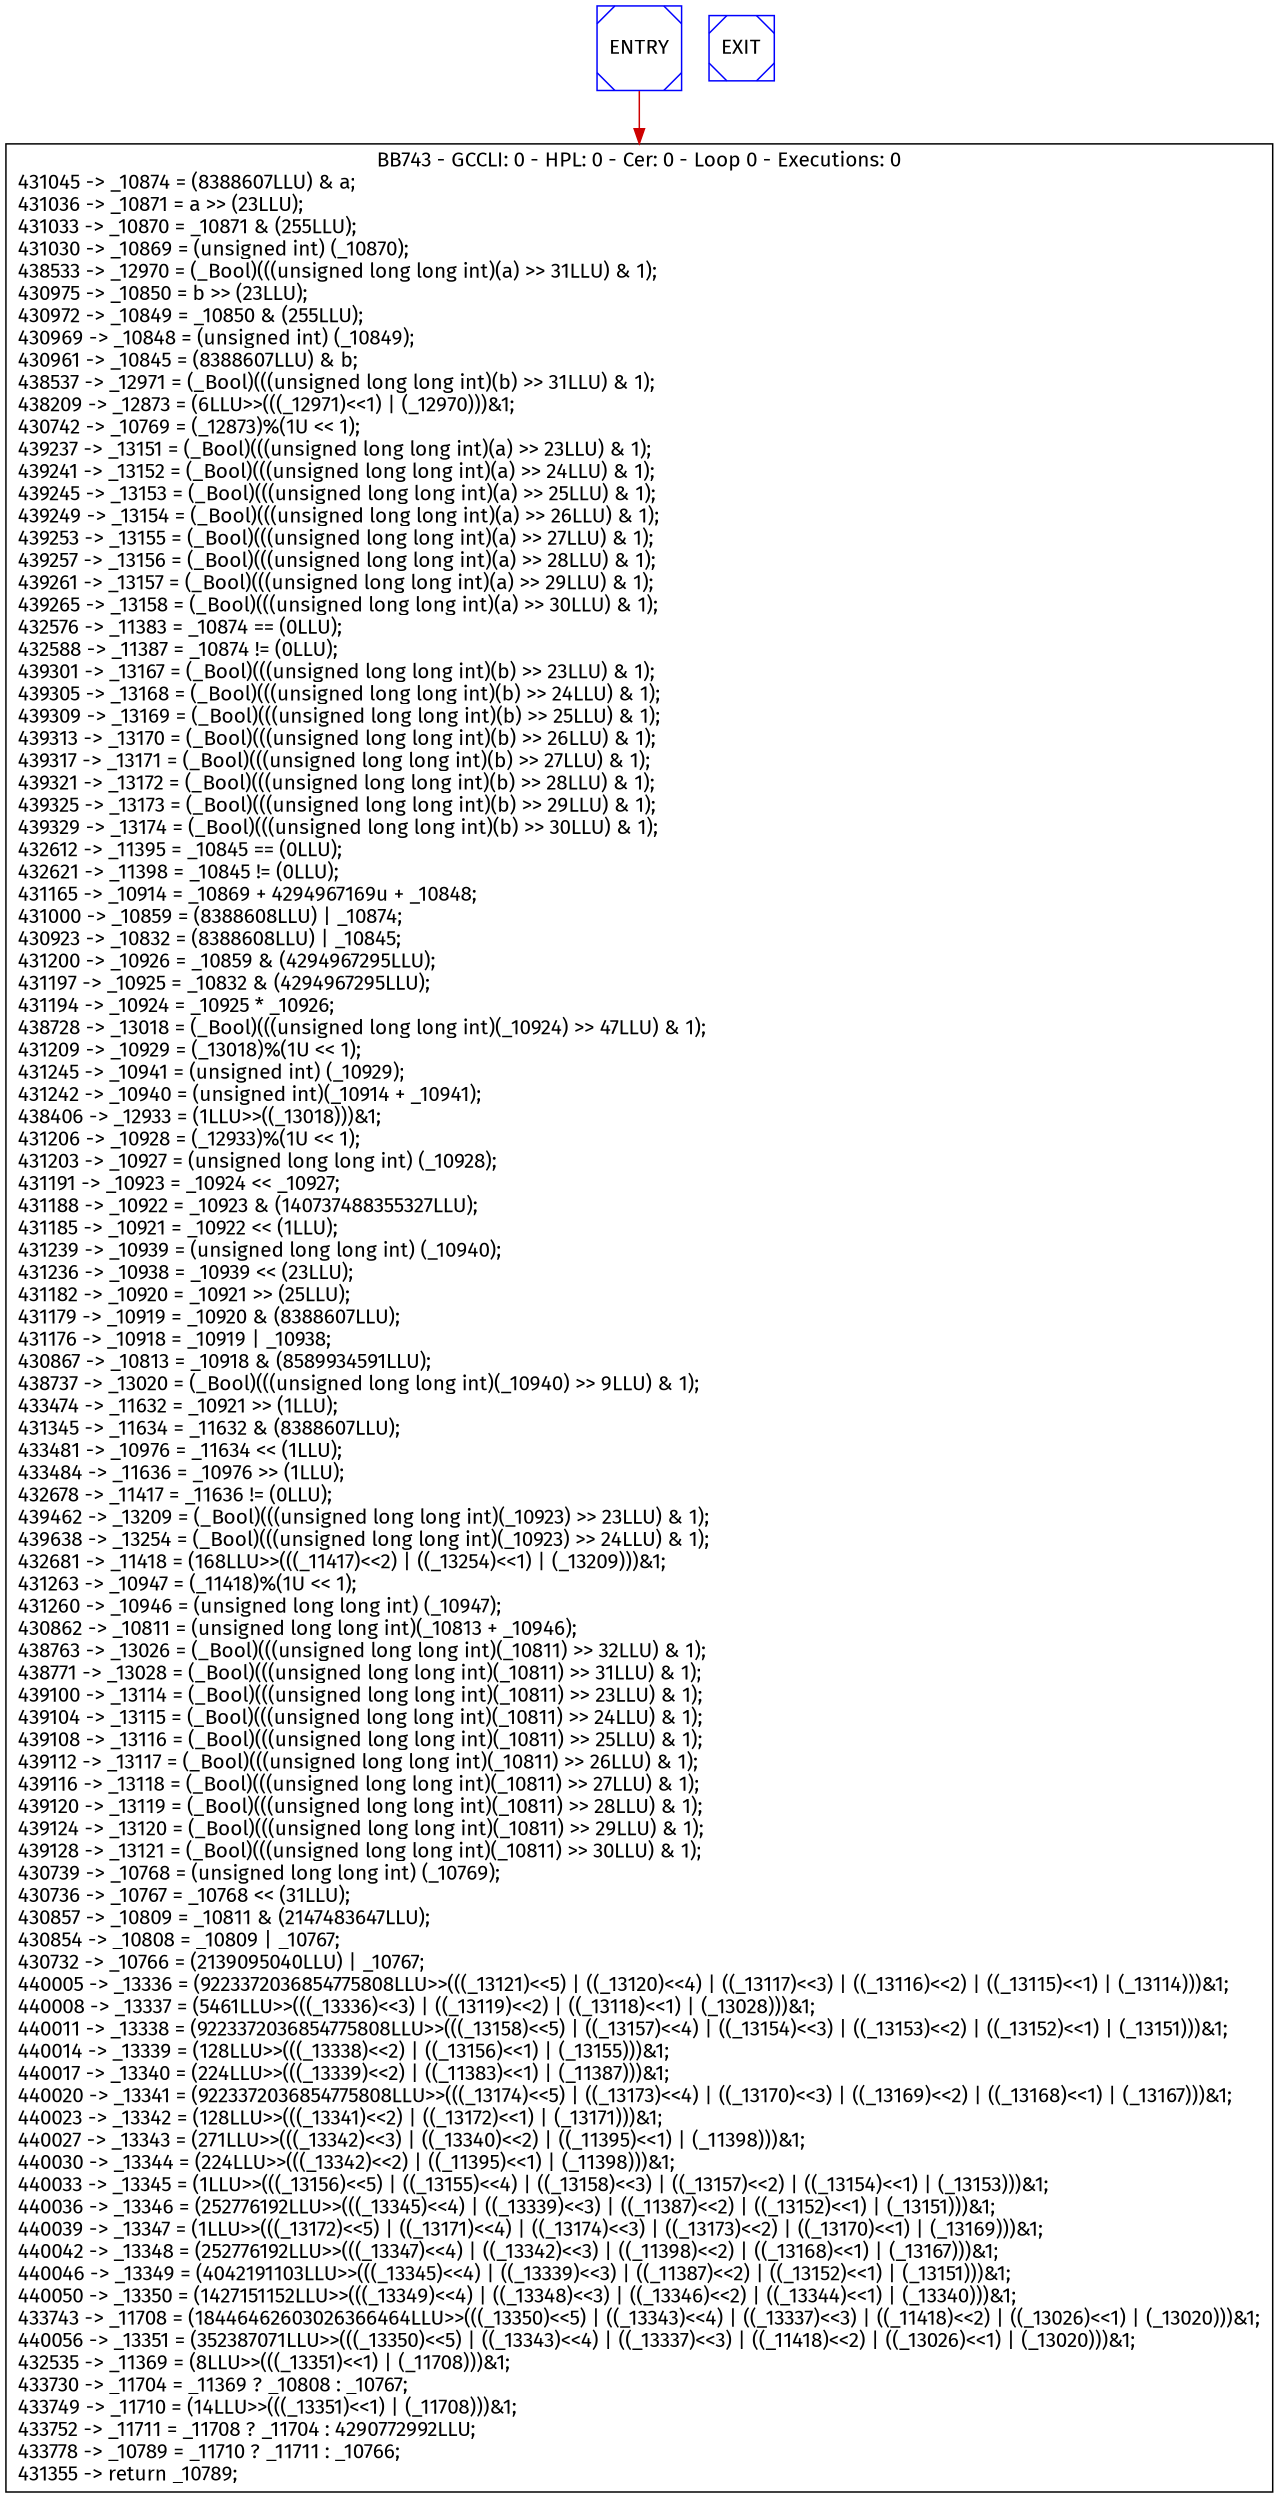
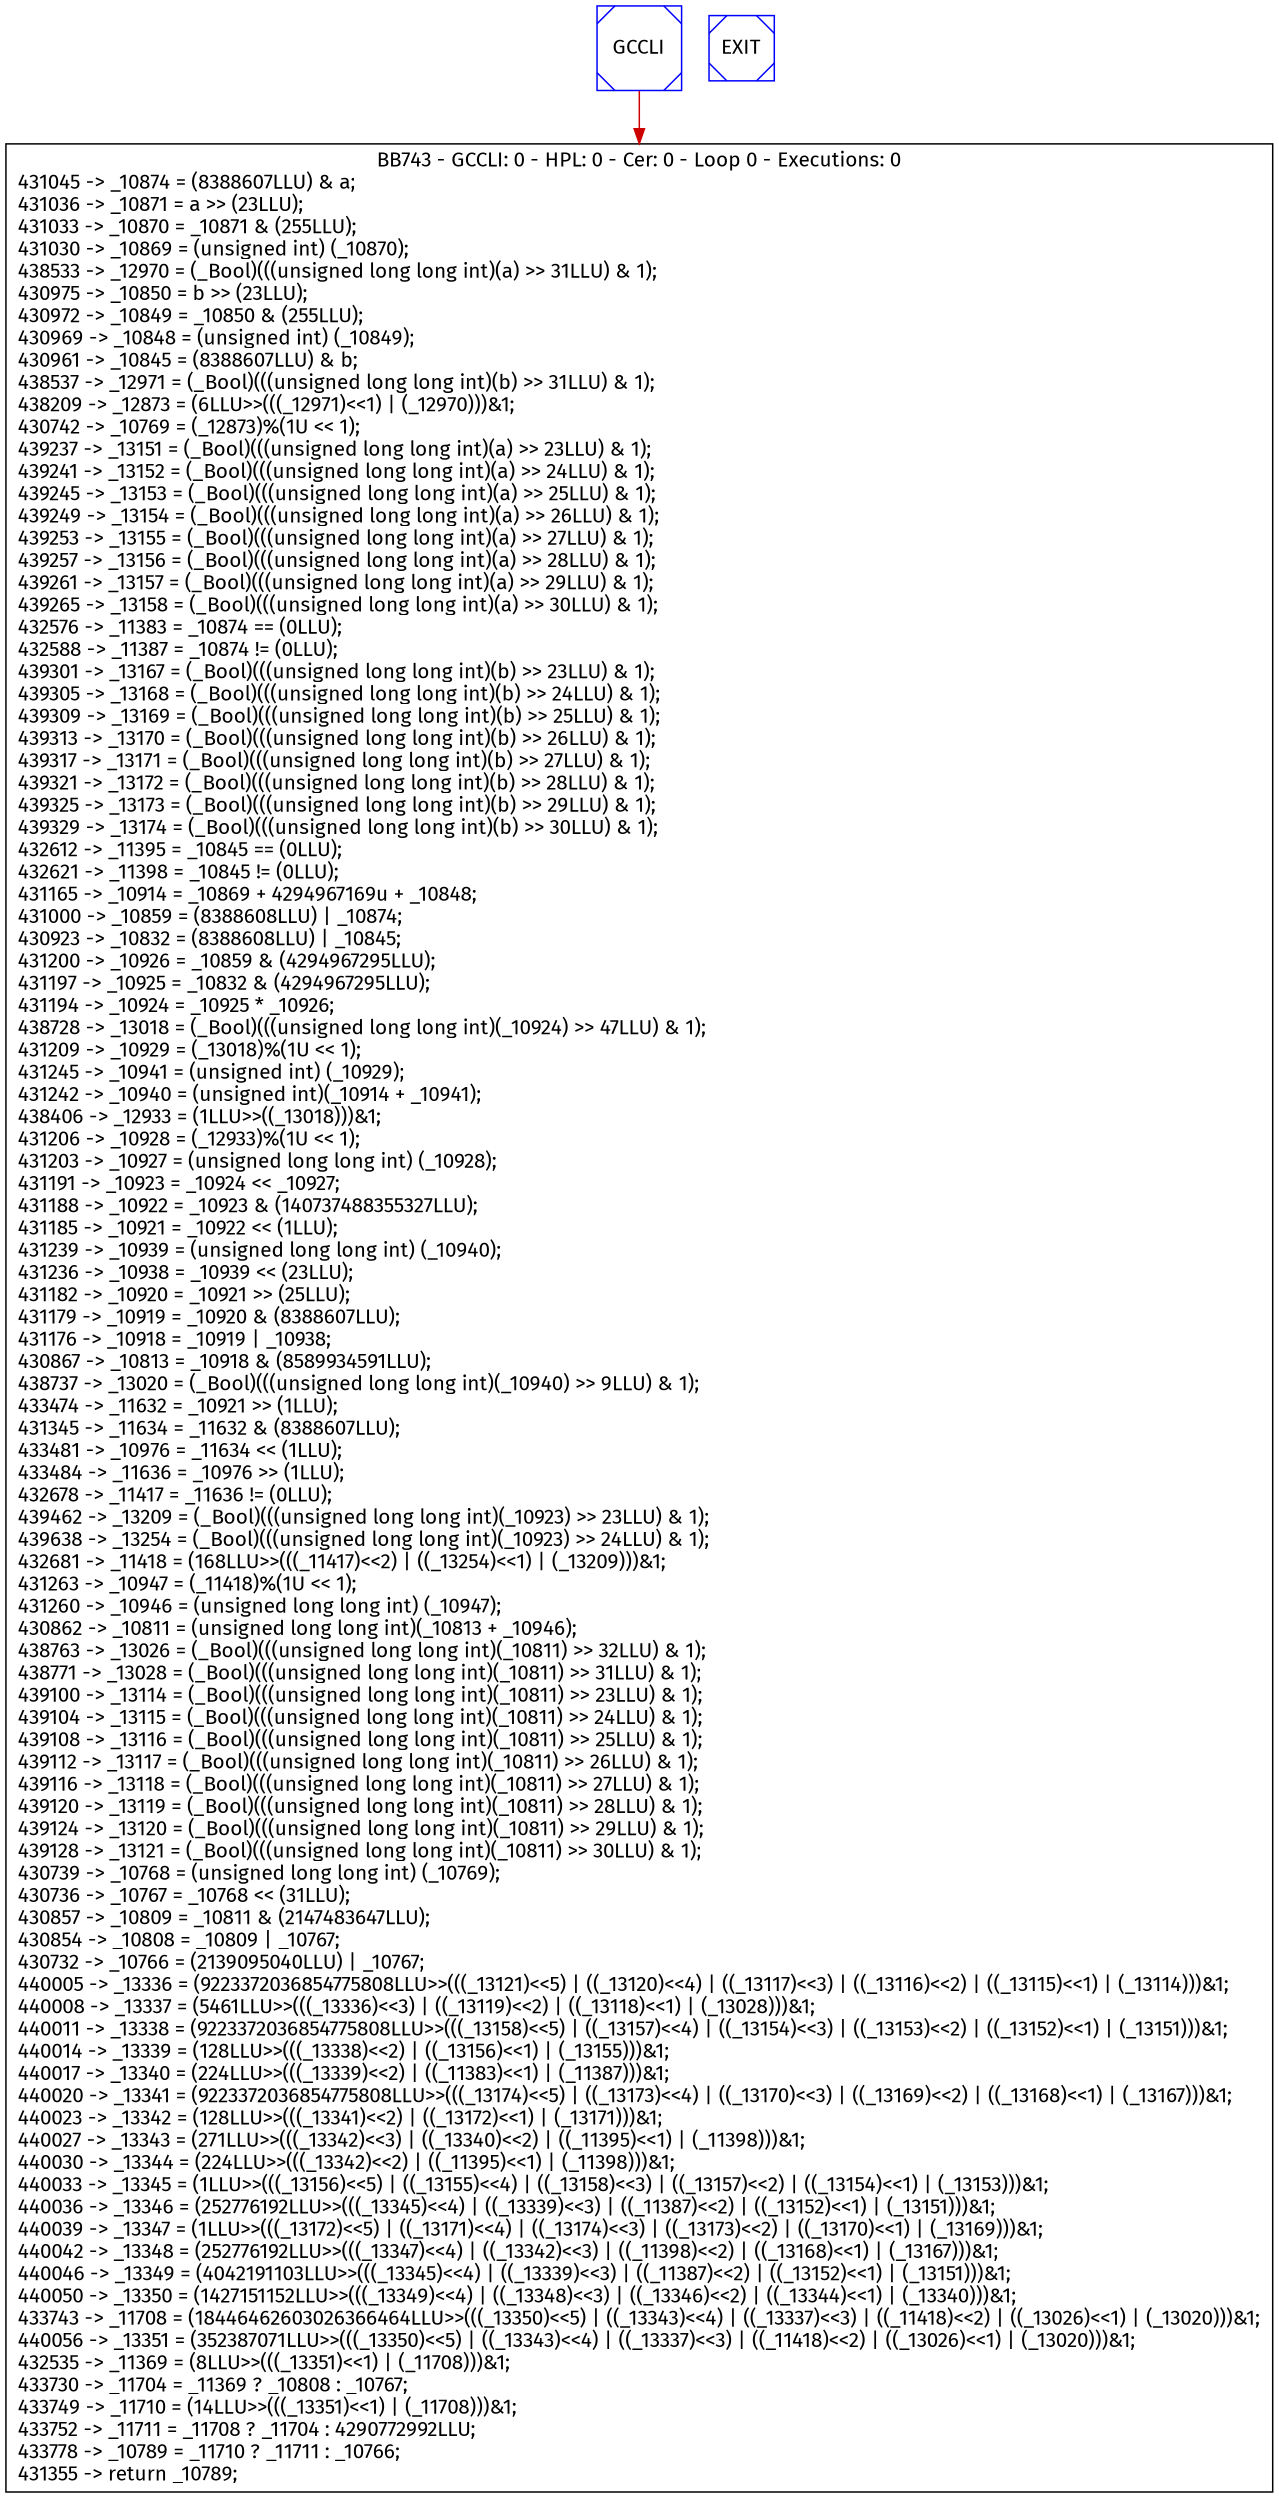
(639, 48) -> (639, 48)
